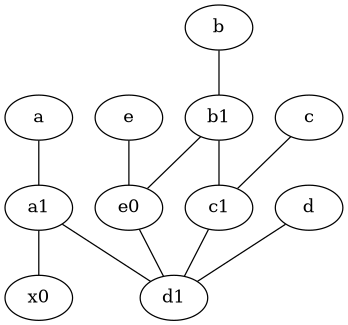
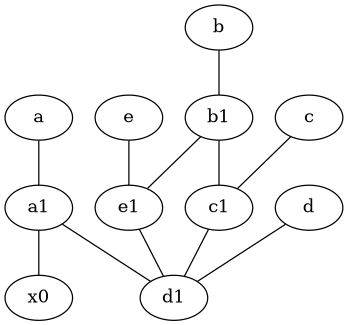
(129, 208) -> (129, 208)
